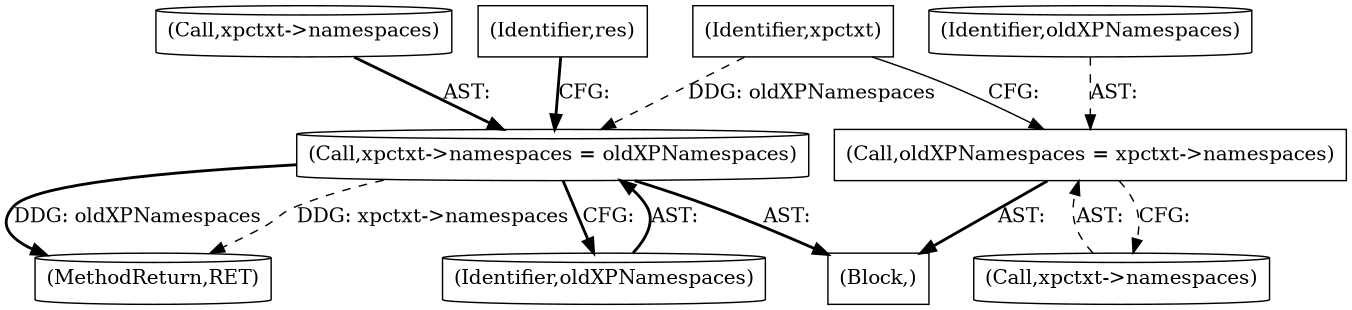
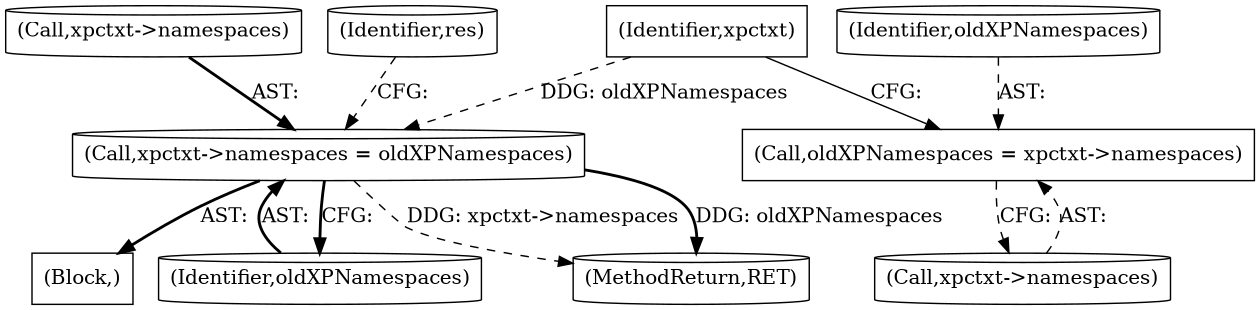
(563, 31) -> (412, 31)
(558, 86) -> (375, 87)
(990, 213) -> none
